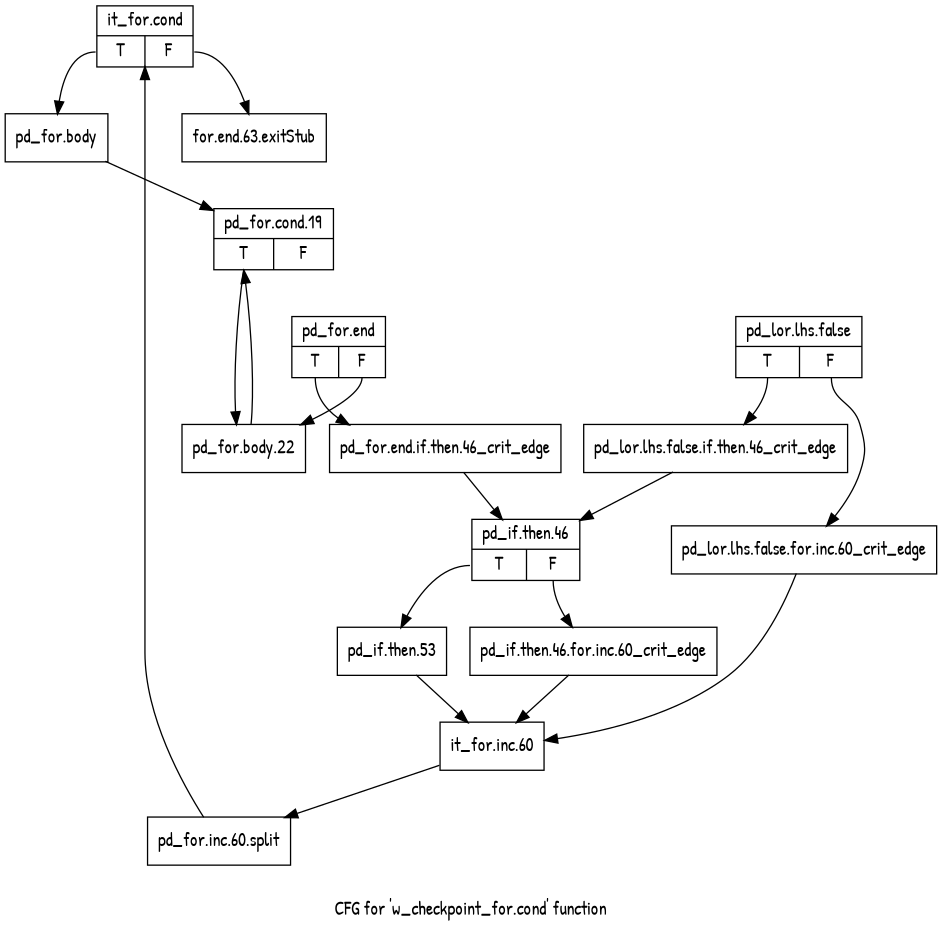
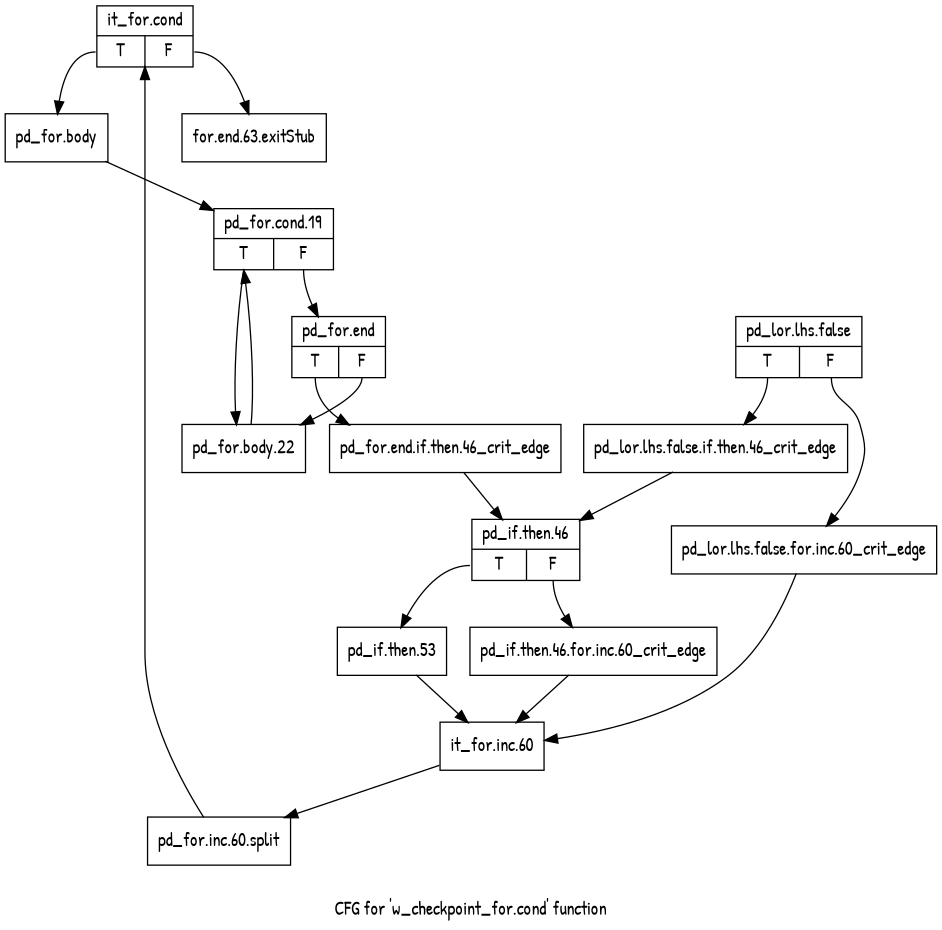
none -> (306, 288)
